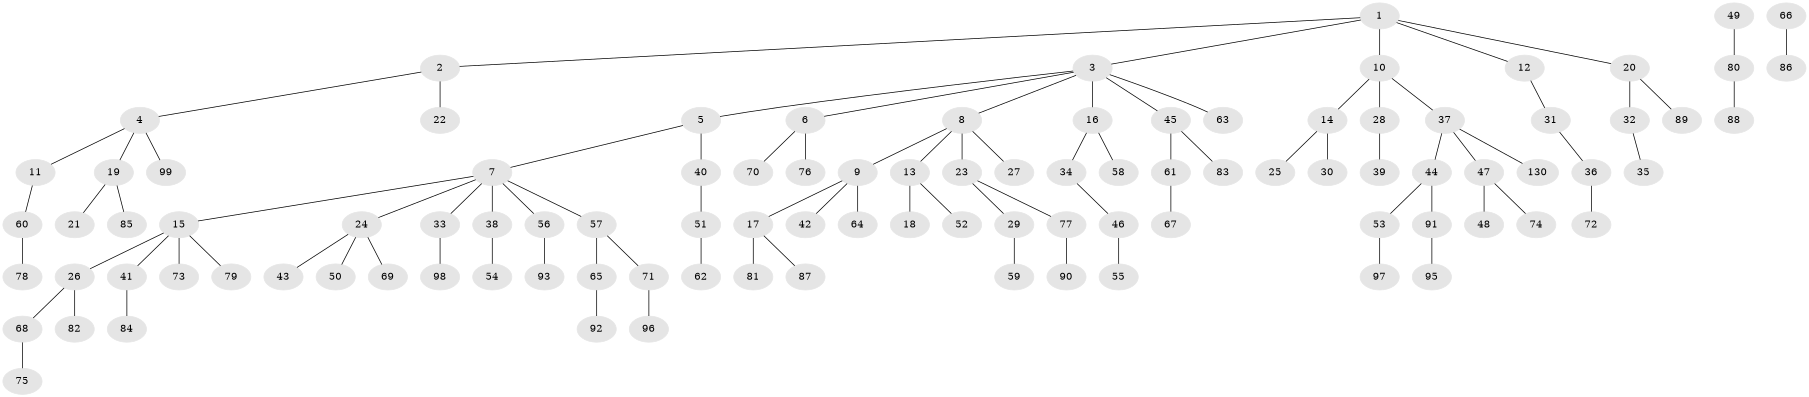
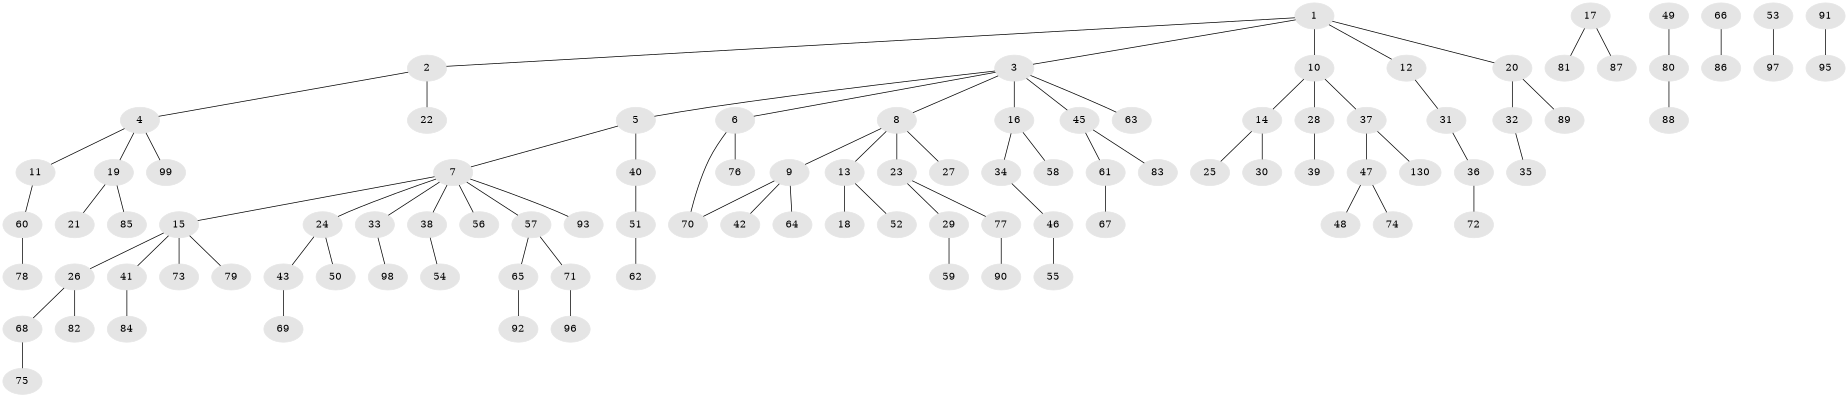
(1432, 173) -> none
(806, 199) -> (739, 199)
(375, 251) -> (283, 303)
(544, 251) -> (520, 197)
